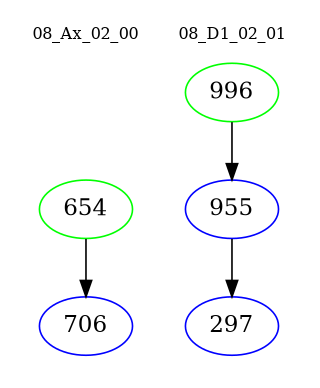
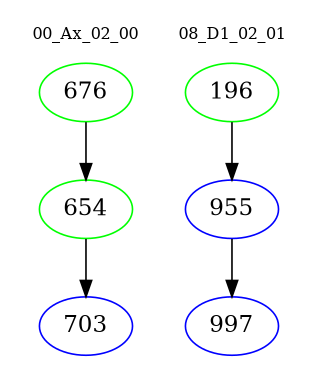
(86, 35) -> (86, 35)
none -> (86, 92)
(232, 92) -> (232, 92)
(86, 326) -> (86, 326)
(232, 326) -> (232, 326)
